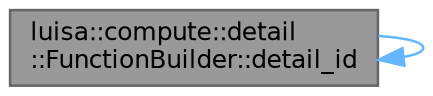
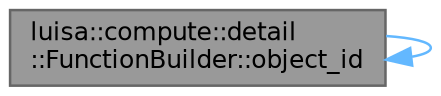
(194, 48) -> (198, 48)
